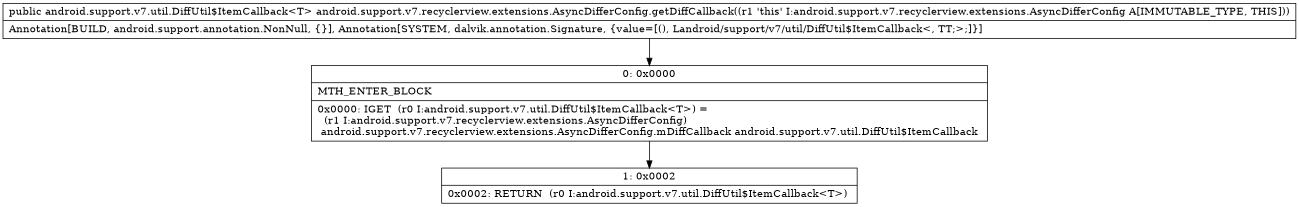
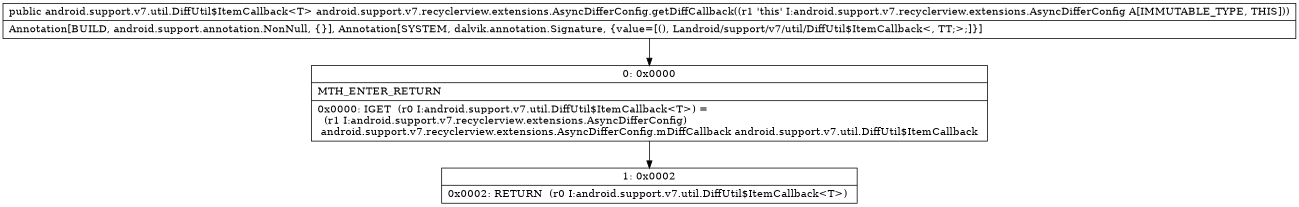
(375, 91) -> (380, 91)
